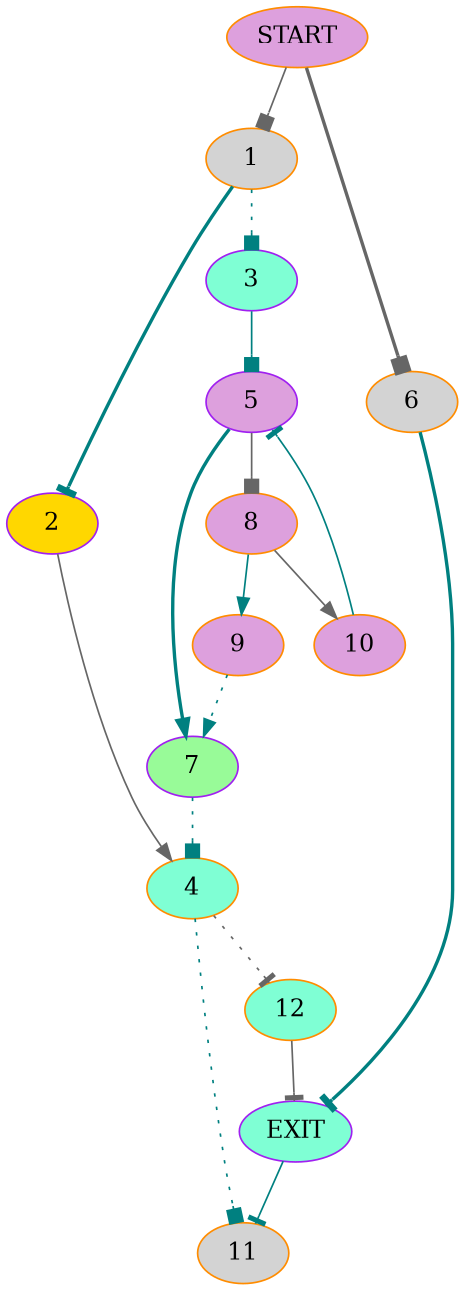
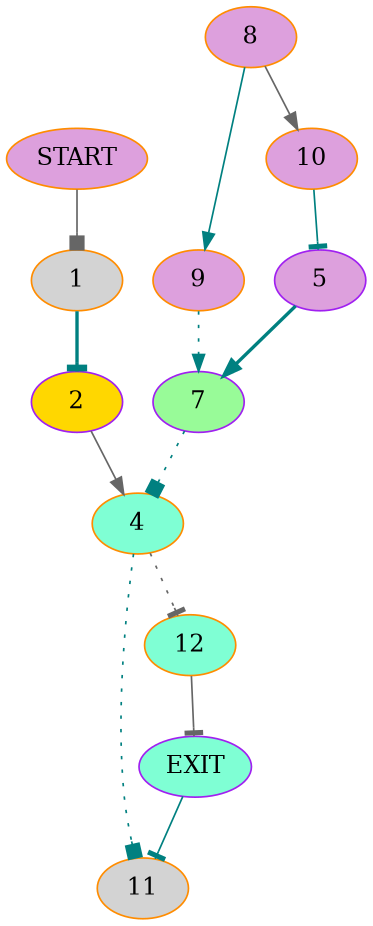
(252, 280) -> none
(412, 402) -> none
(252, 454) -> none
